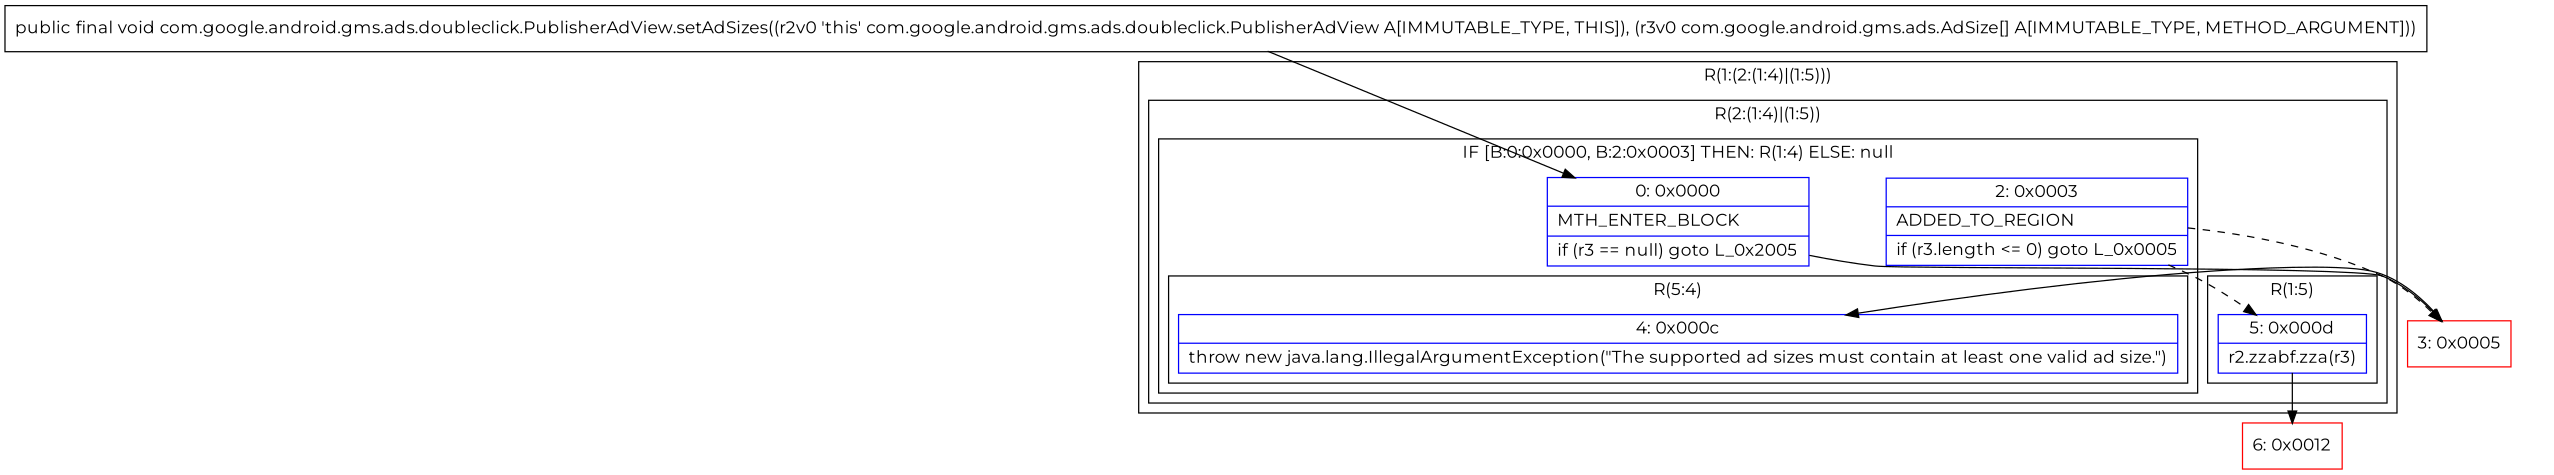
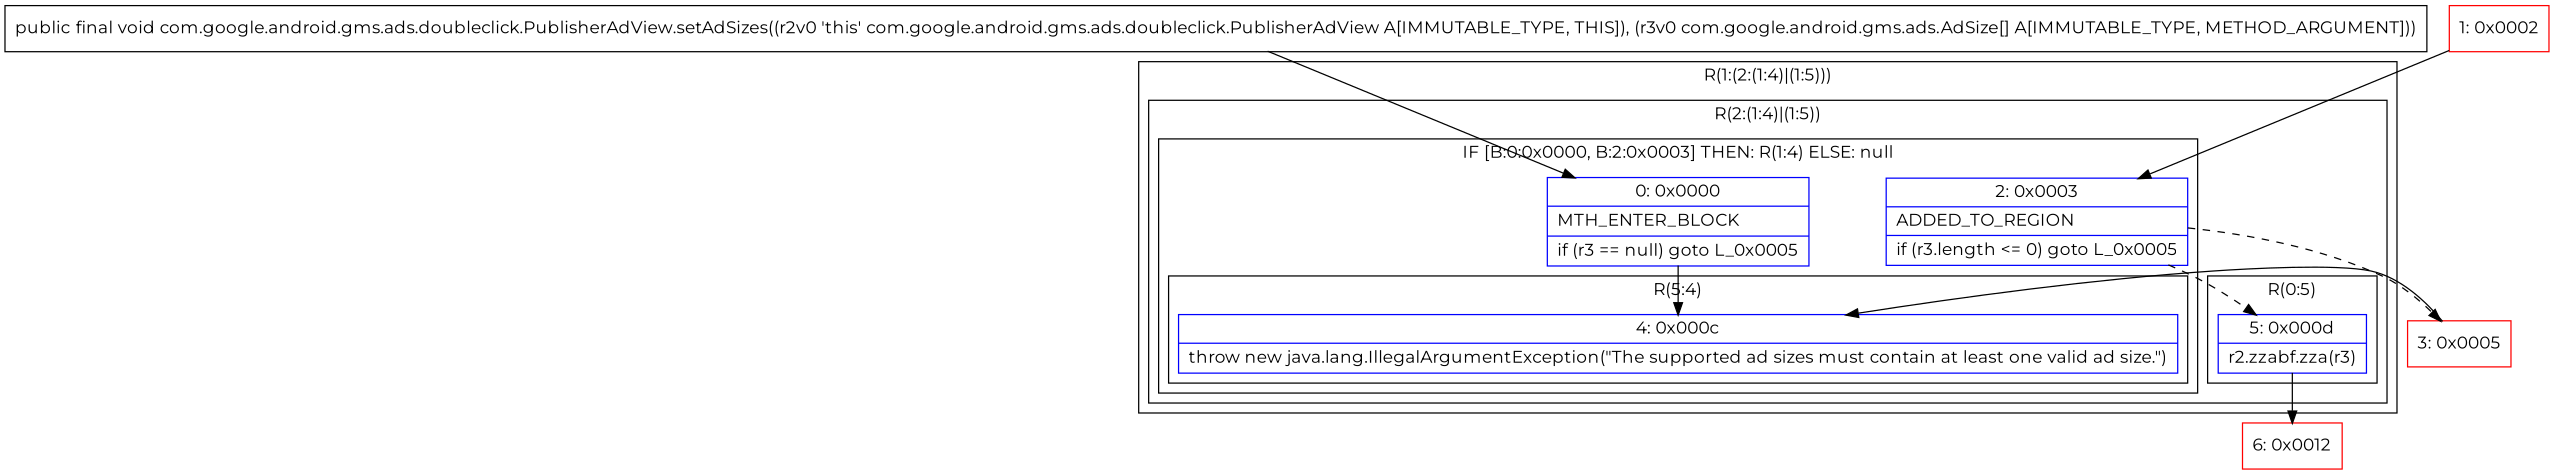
none -> (2499, 29)
(1678, 250) -> (1678, 250)
(2127, 268) -> (1678, 284)
(2292, 290) -> (2292, 290)
